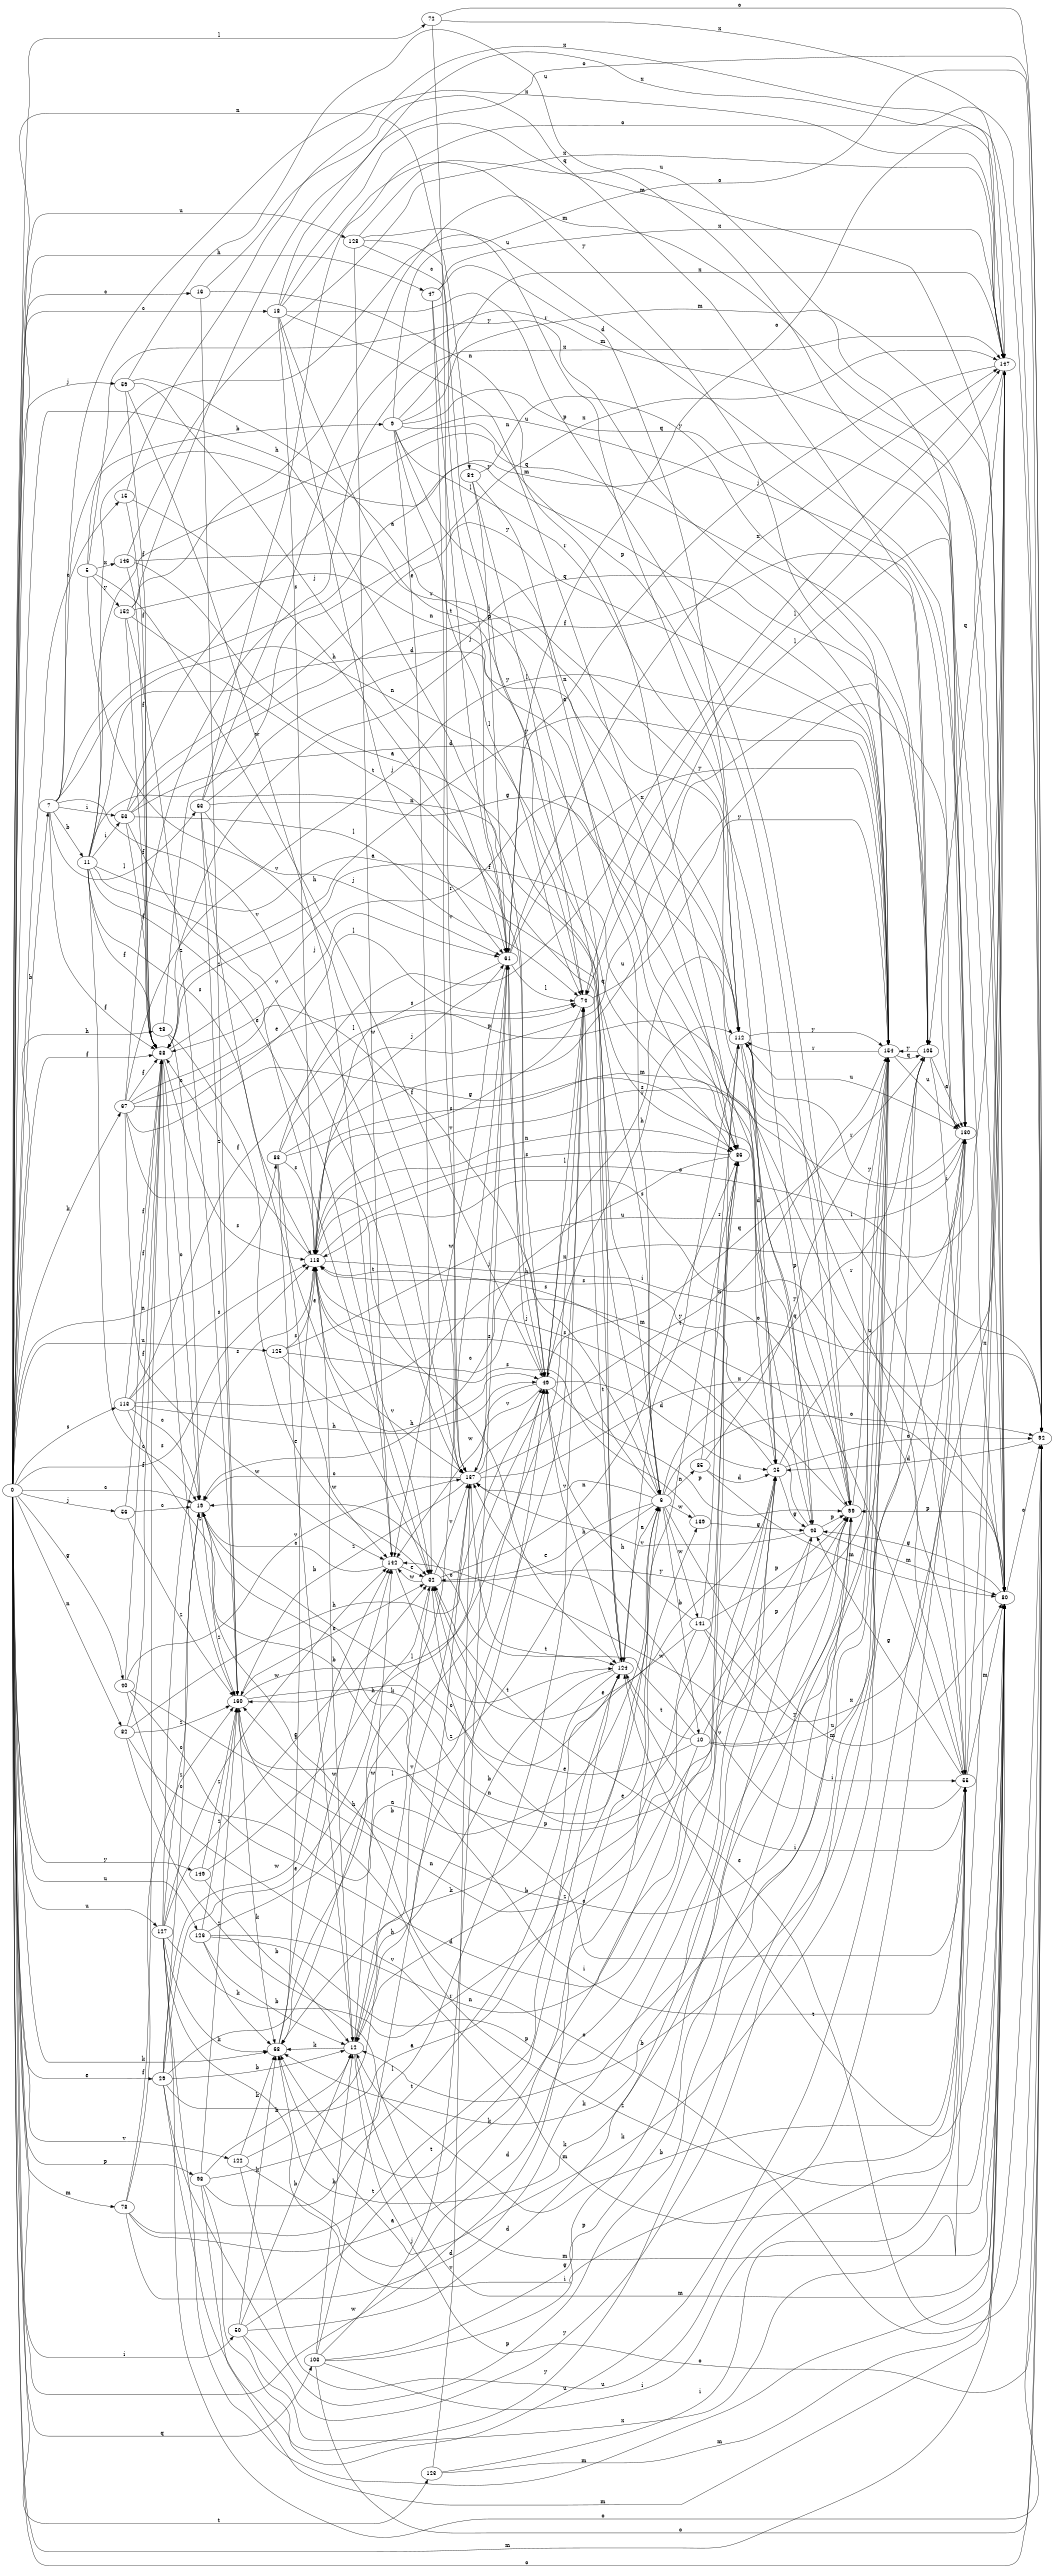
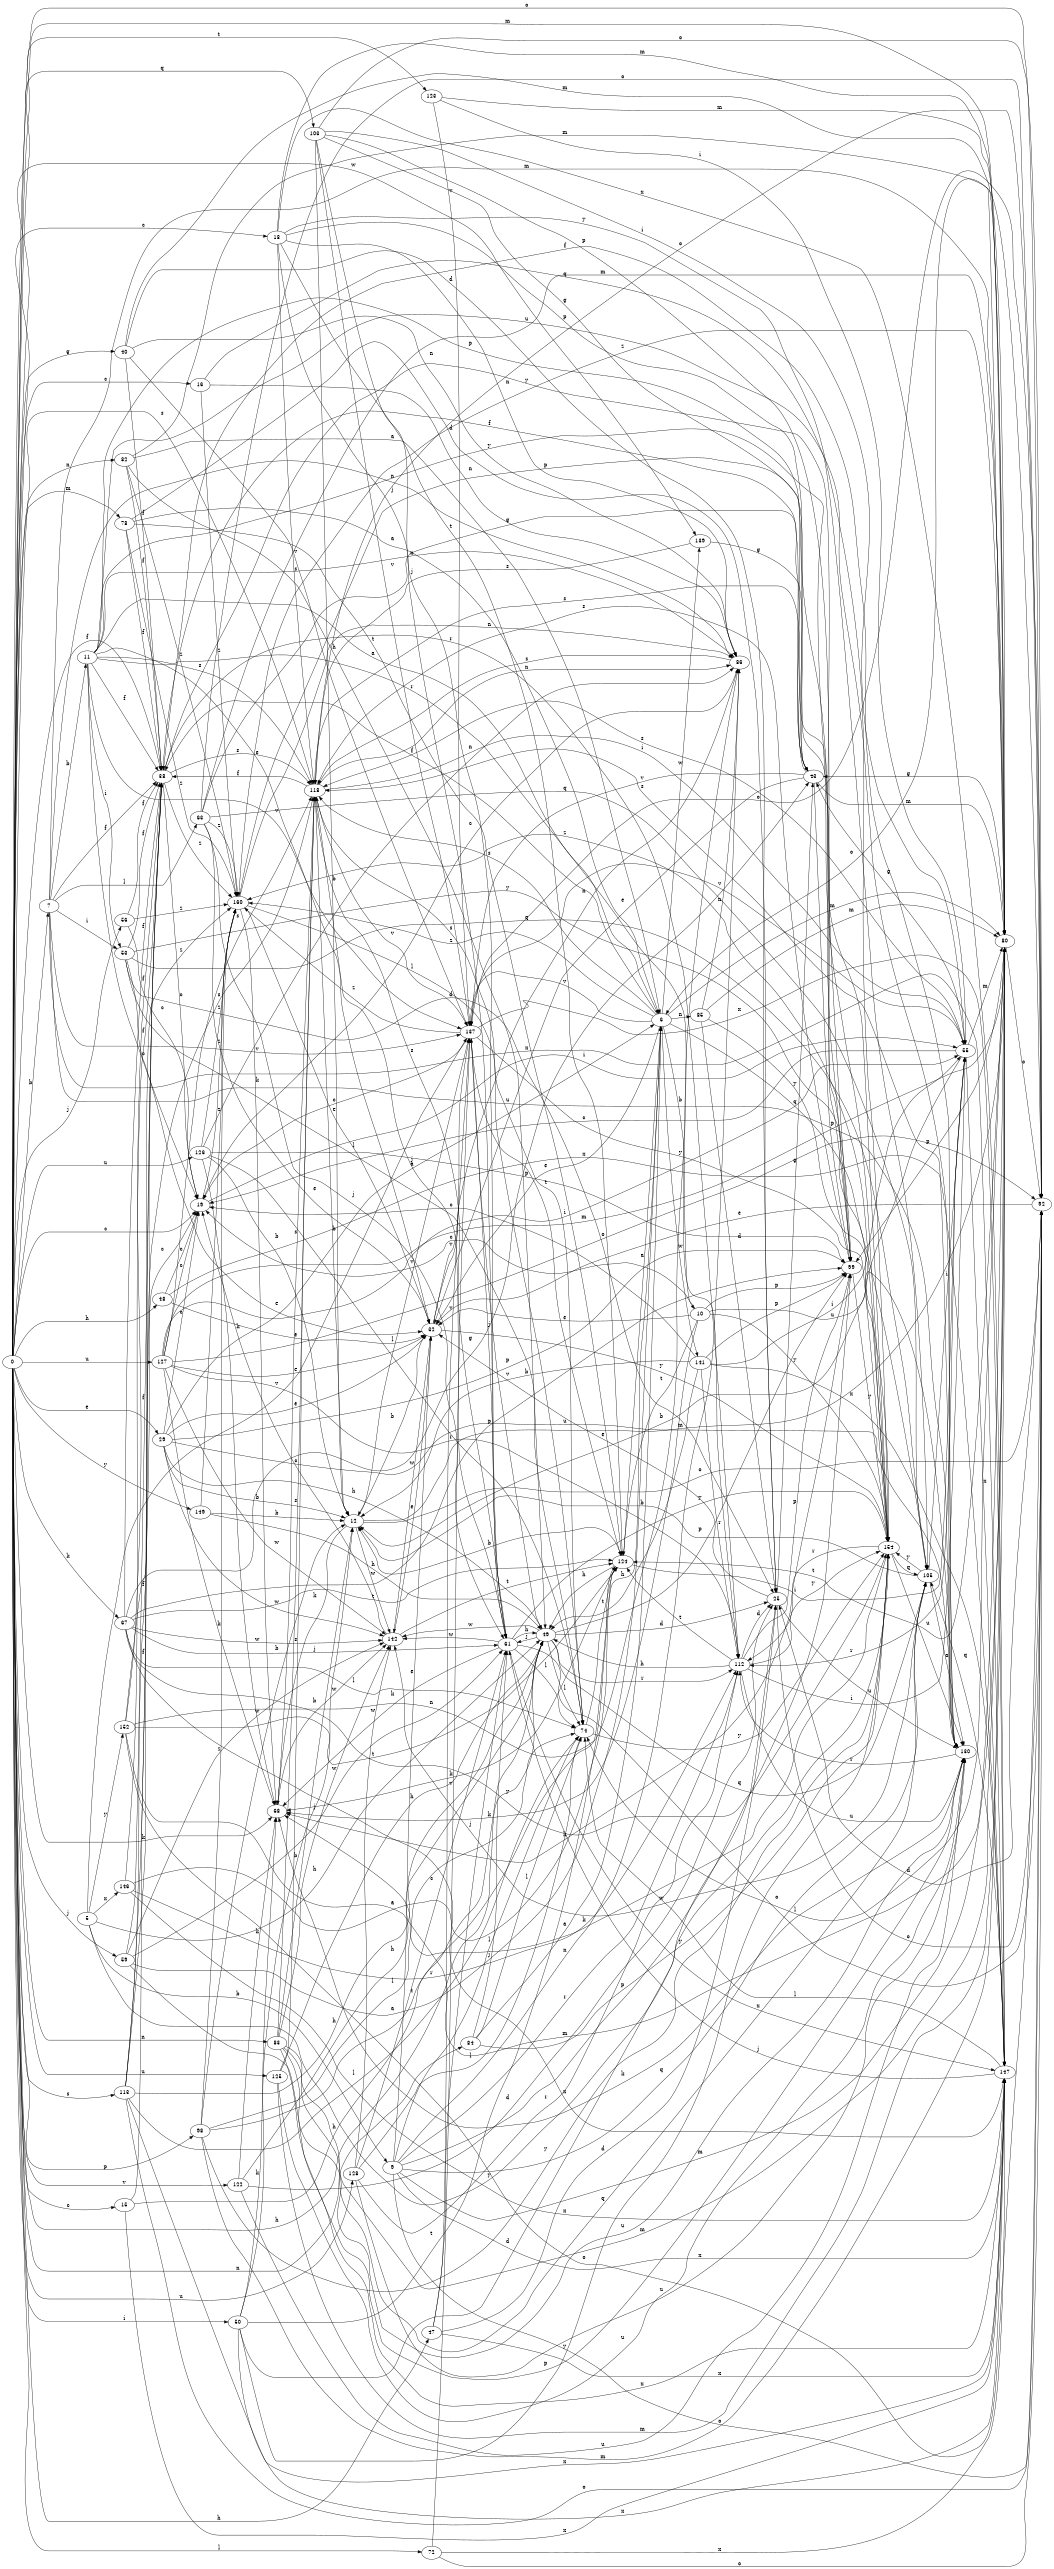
(546, 77) -> (546, 2363)
(412, 651) -> (412, 687)
(718, 801) -> (716, 411)
(551, 1295) -> none
(812, 1416) -> (1003, 256)
